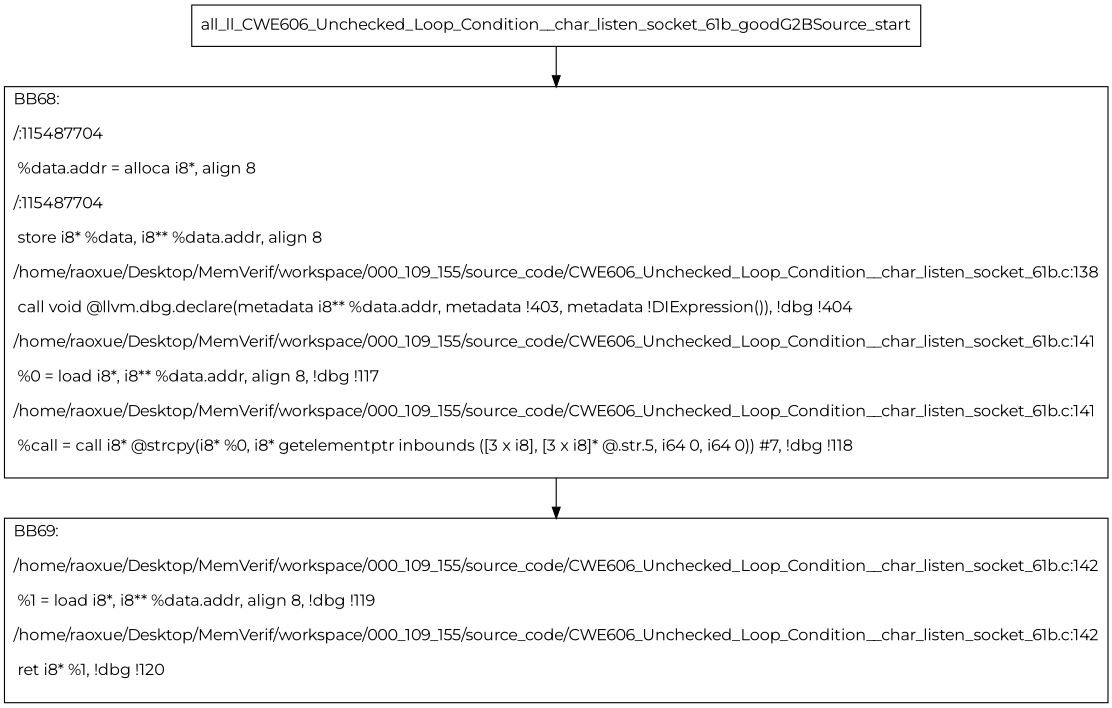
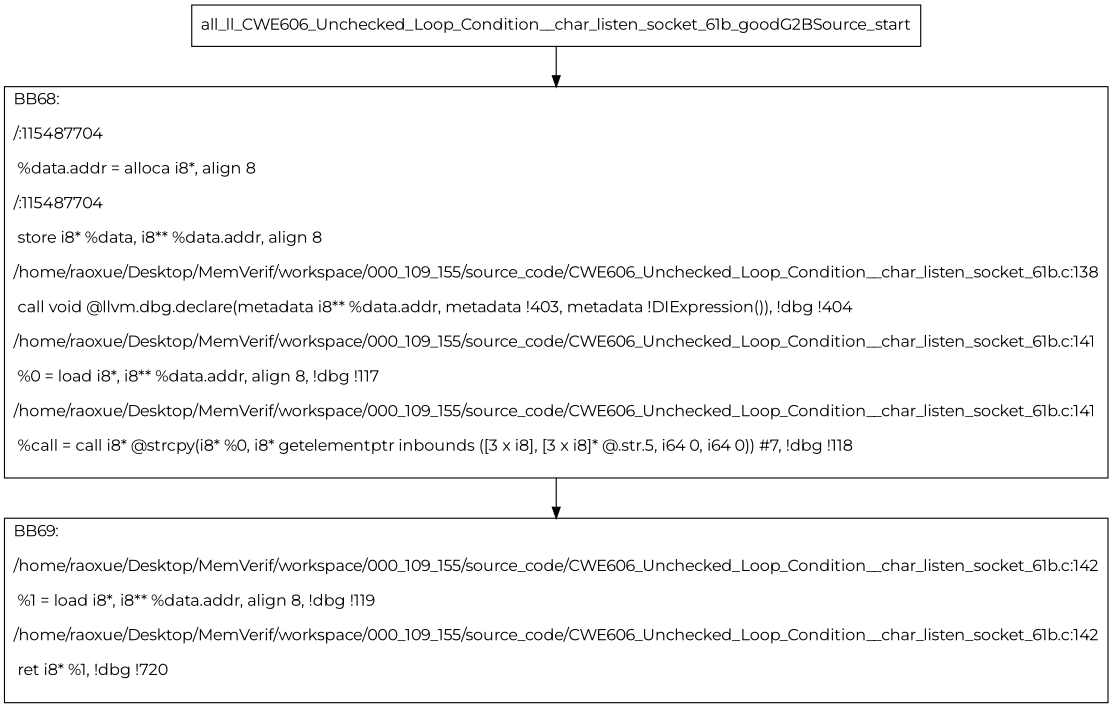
(89, 670) -> (91, 670)
